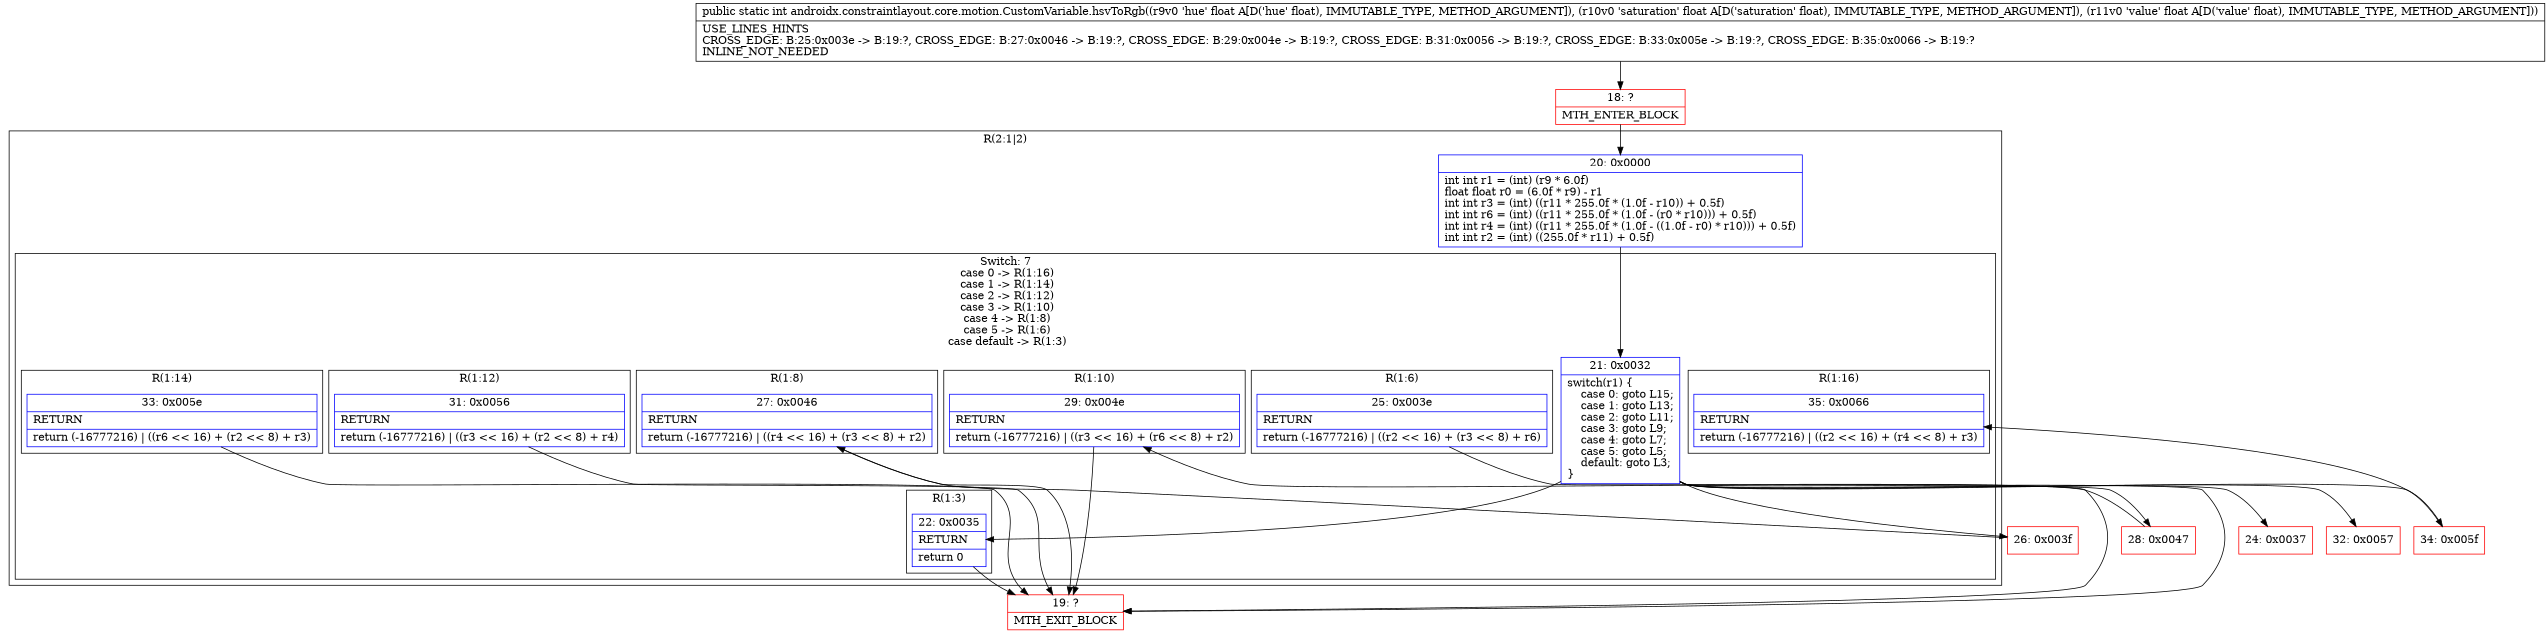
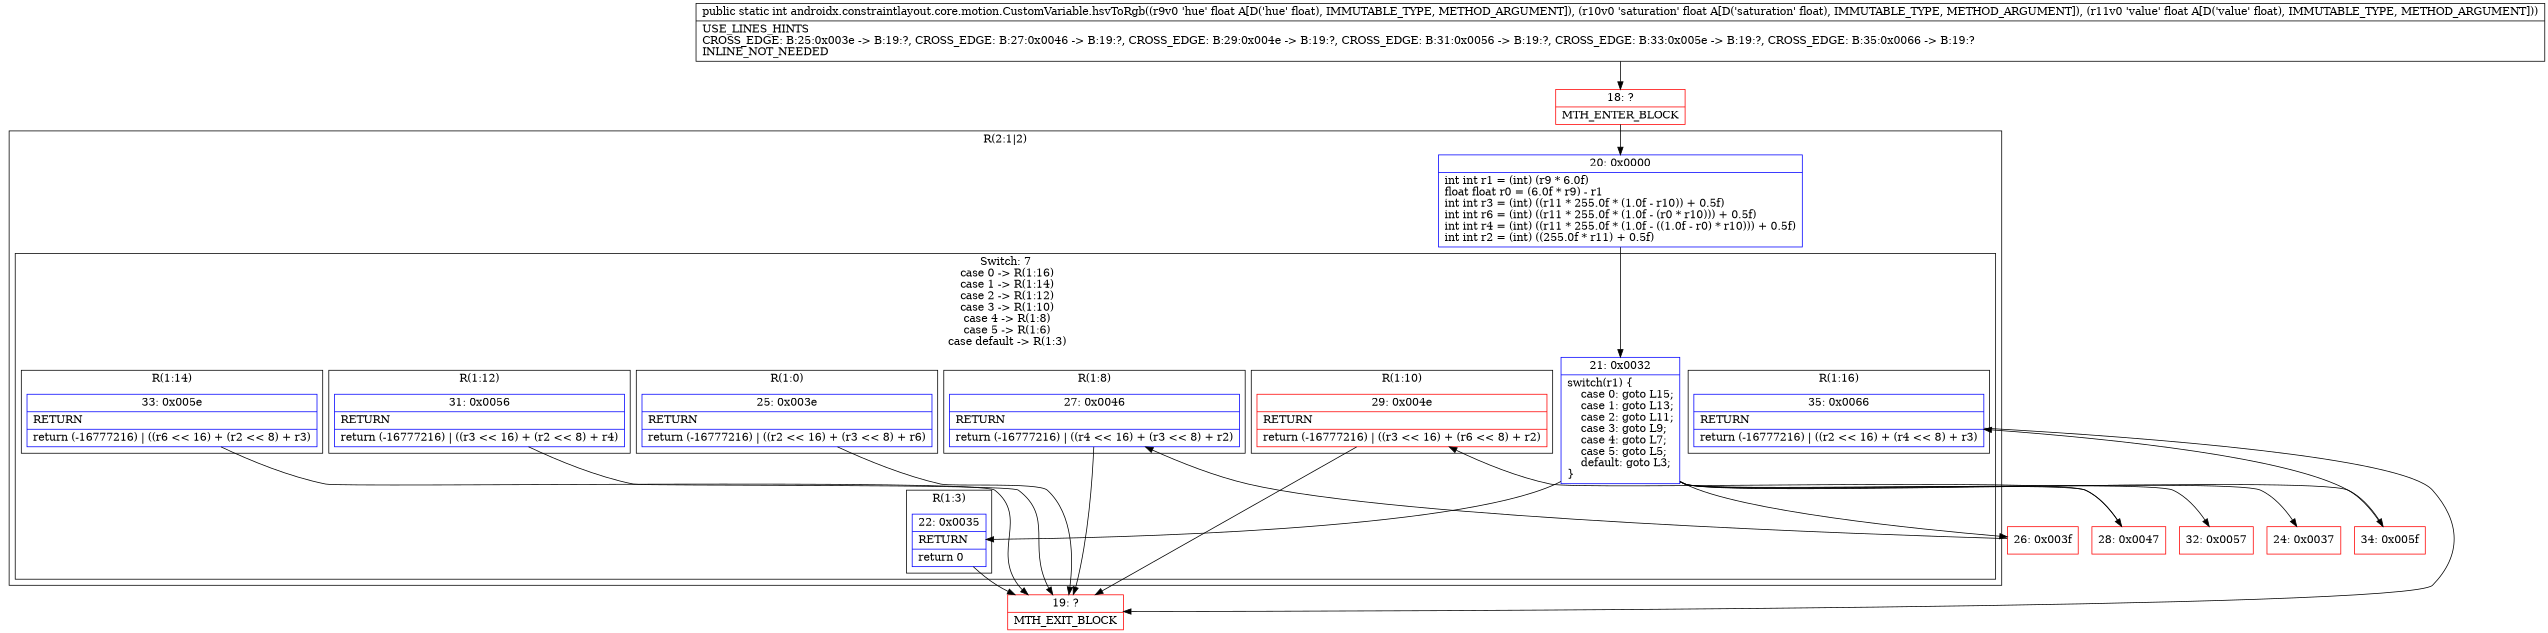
(1402, 379) -> (787, 379)
(1094, 421) -> (1402, 421)
(1983, 600) -> (2063, 604)
